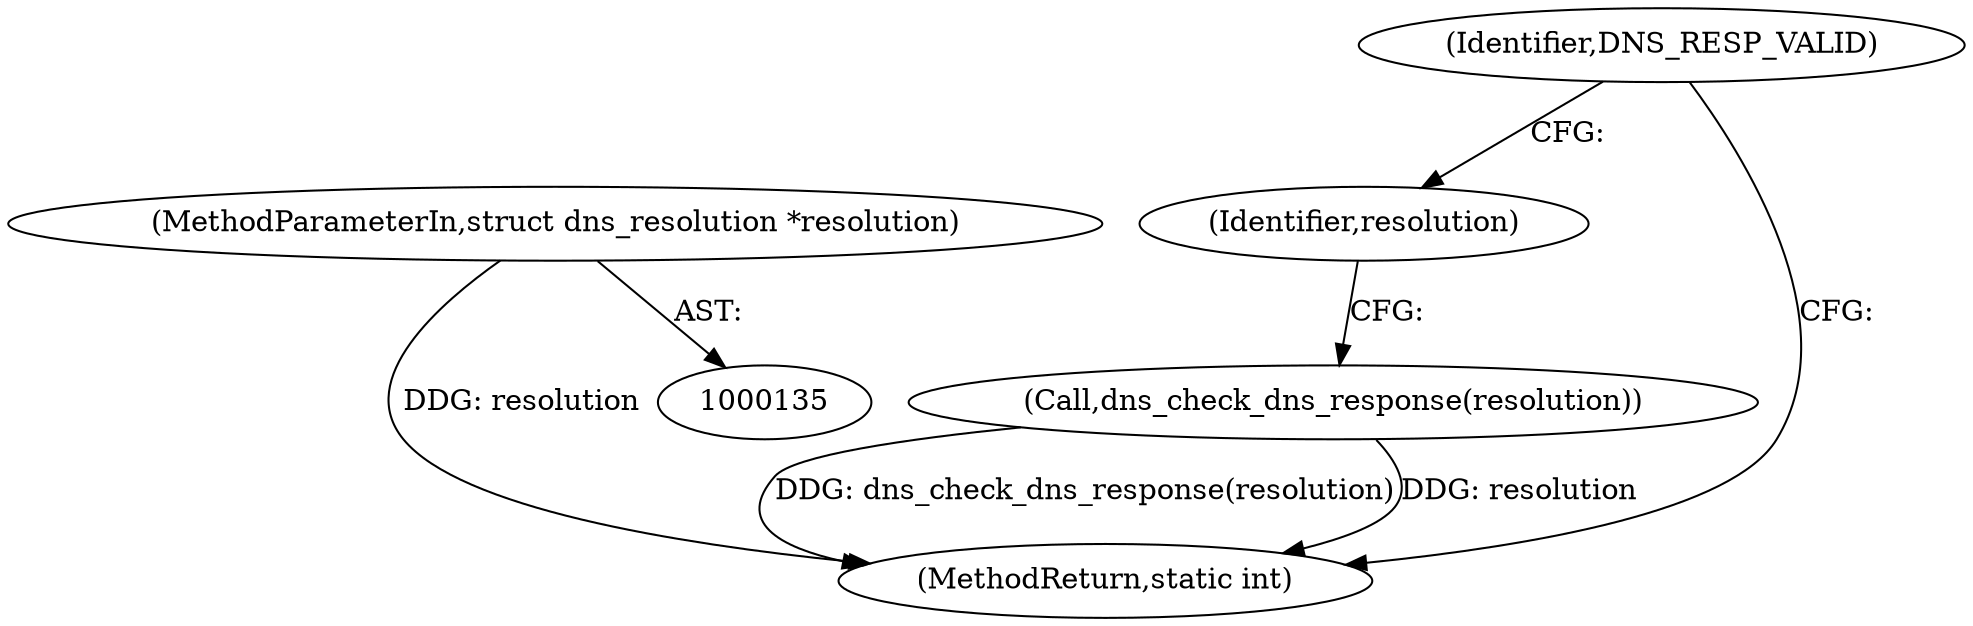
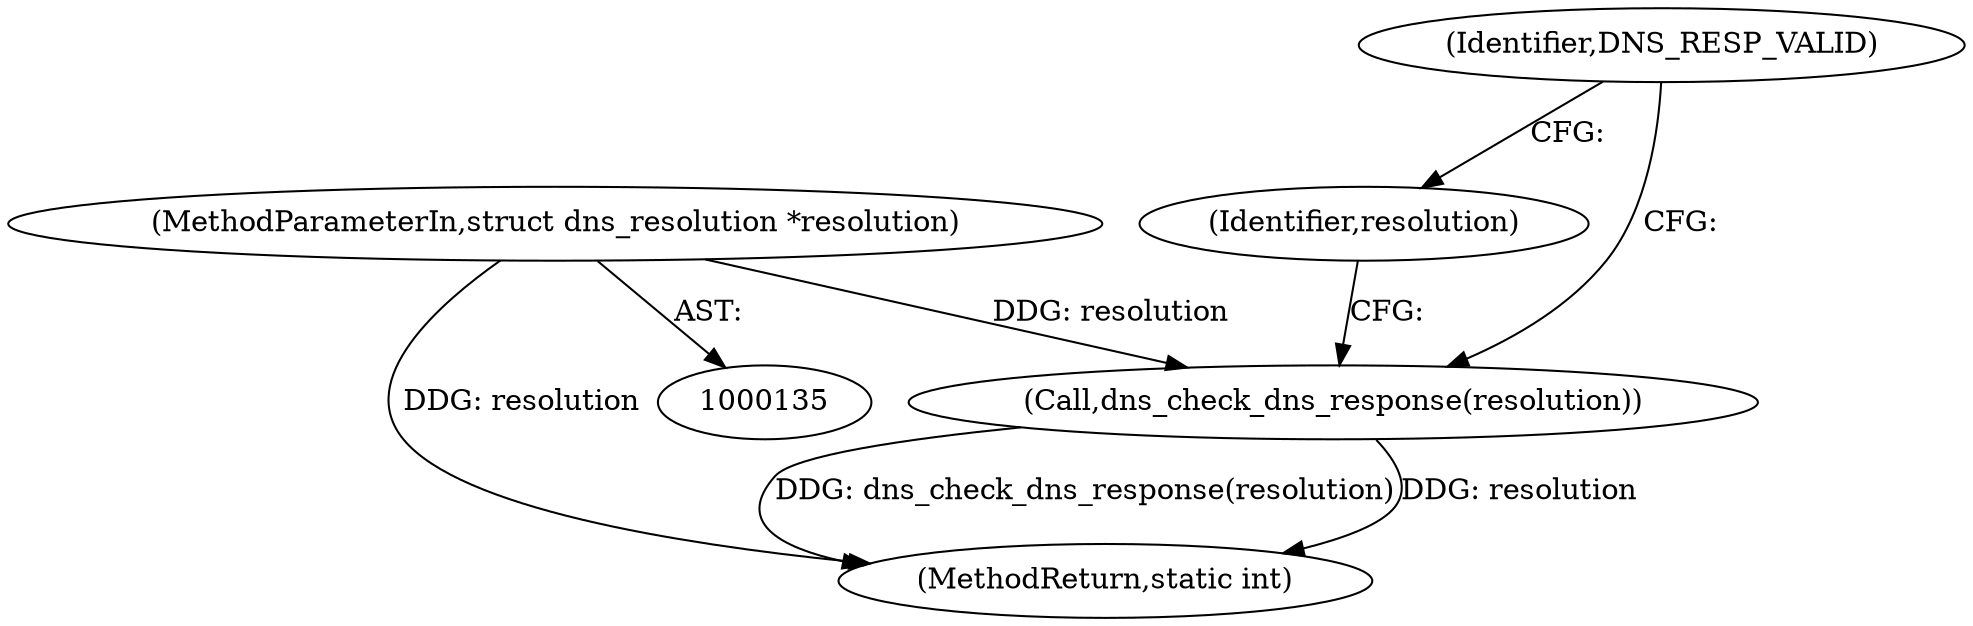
none -> (936, 311)
(1760, 457) -> (1611, 254)
